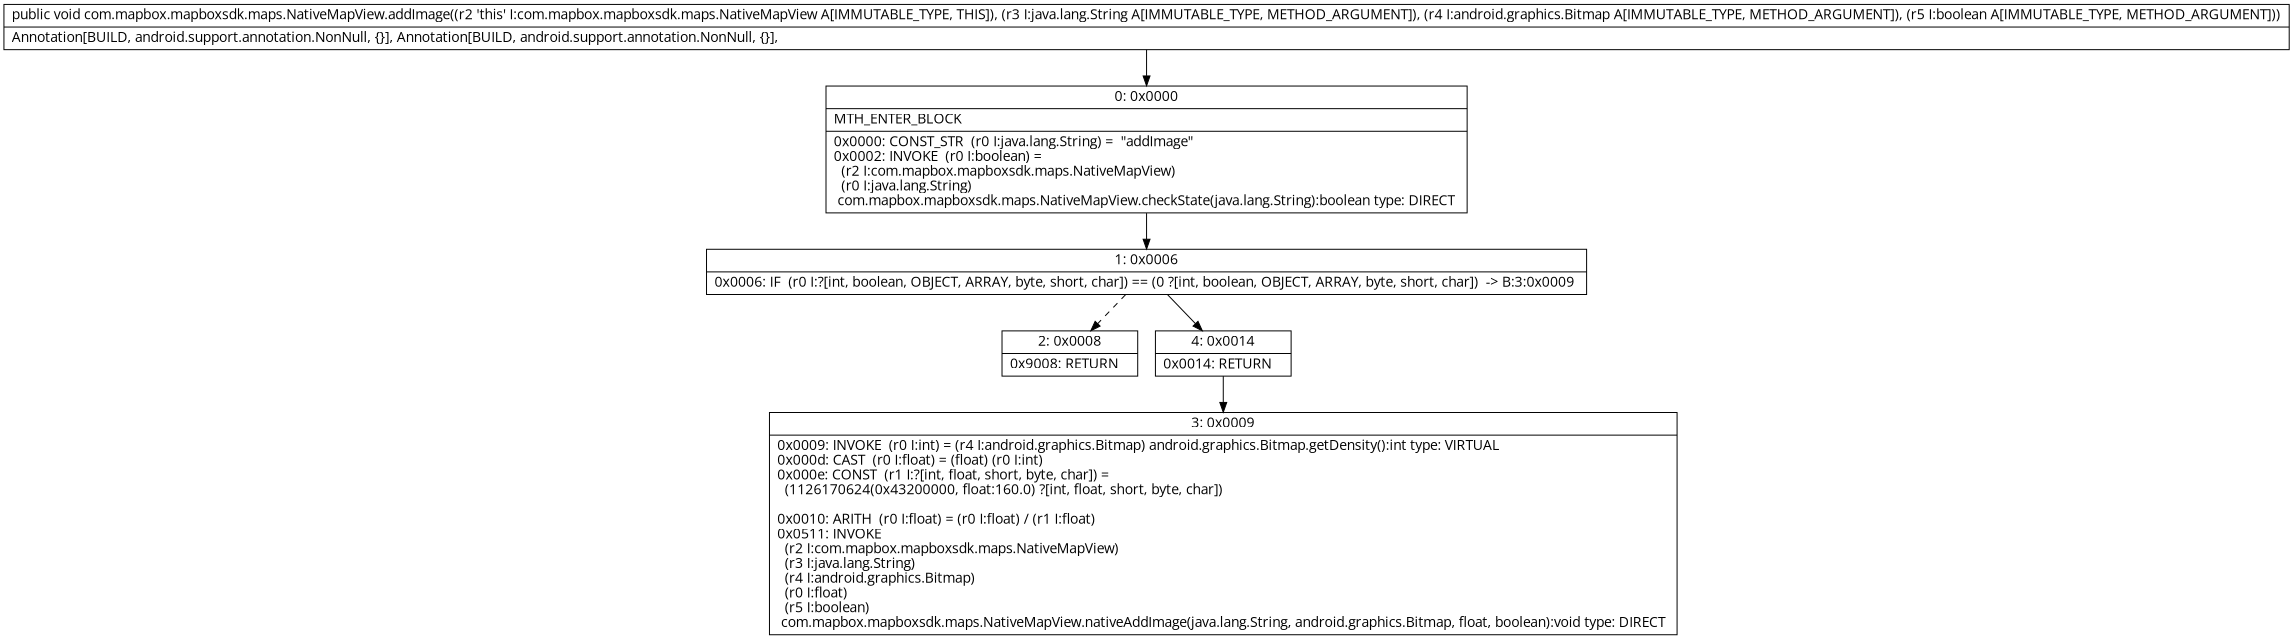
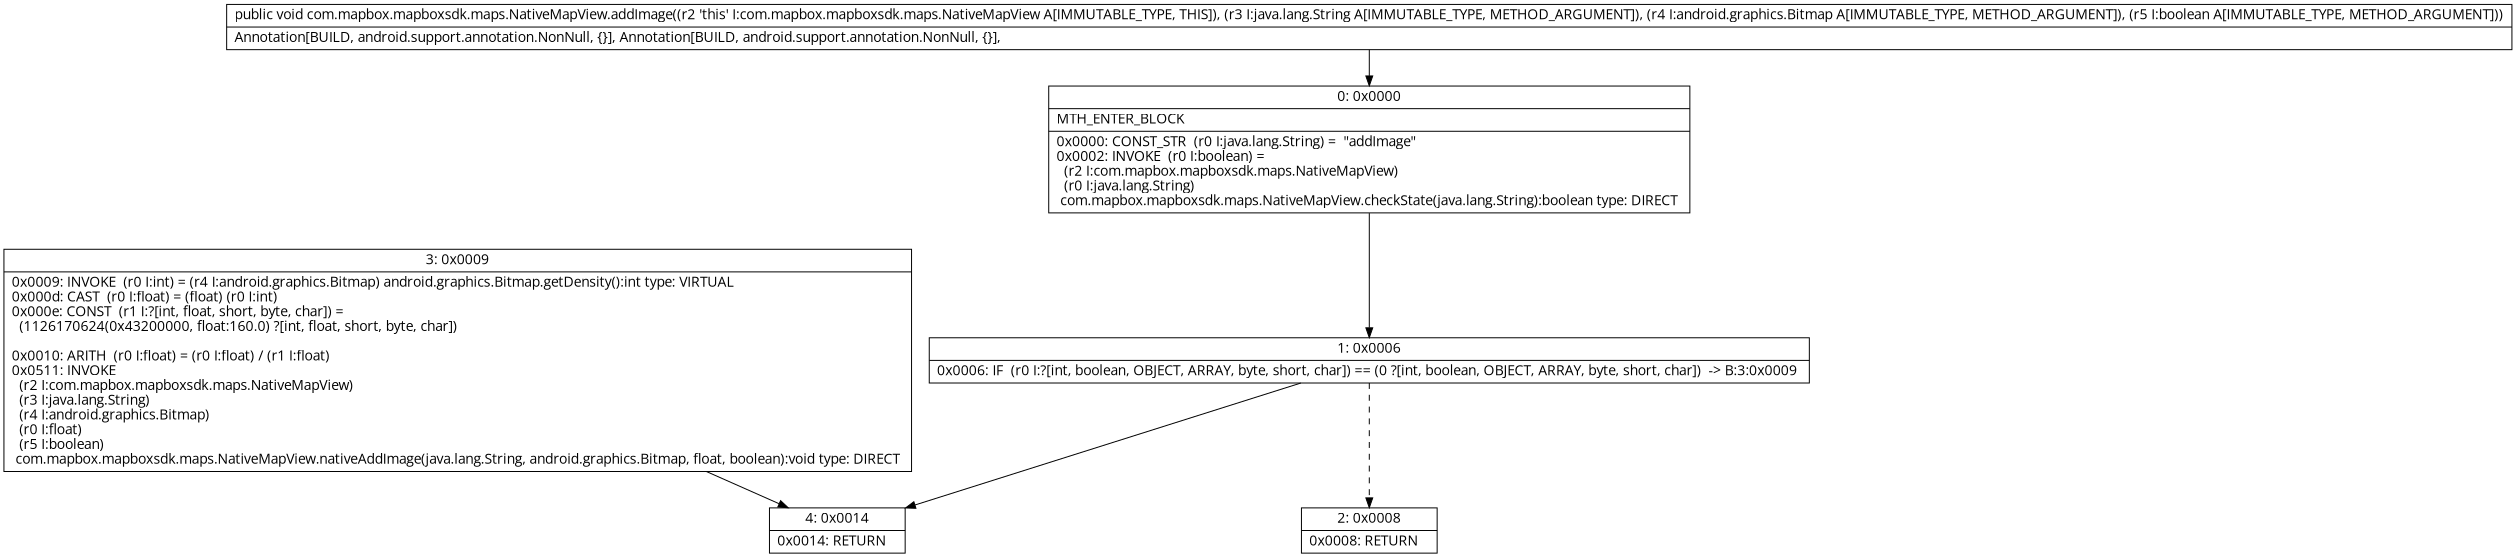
(1070, 364) -> (1369, 541)
(1223, 389) -> (743, 488)
